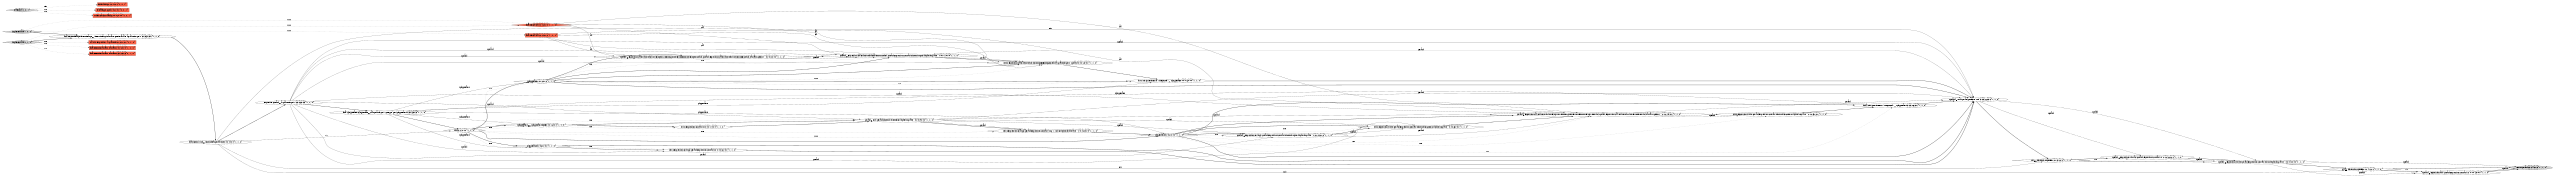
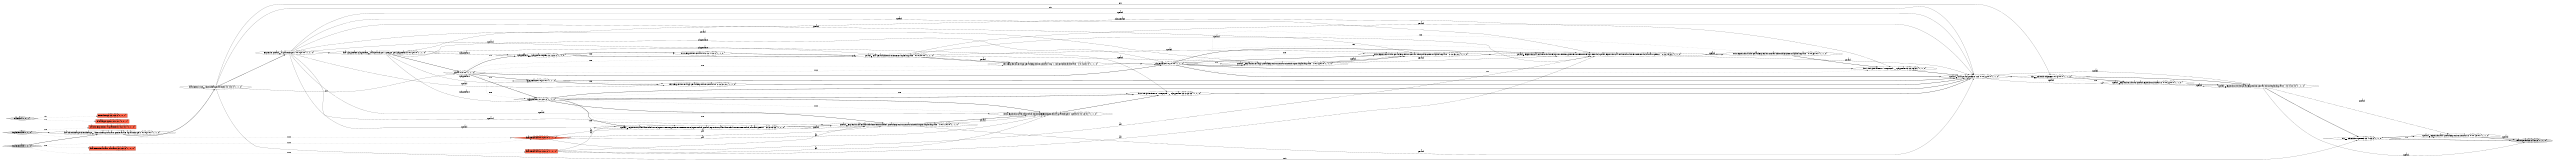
(112, 16) -> none
(59, 46) -> (63, 147)
(112, 54) -> none
